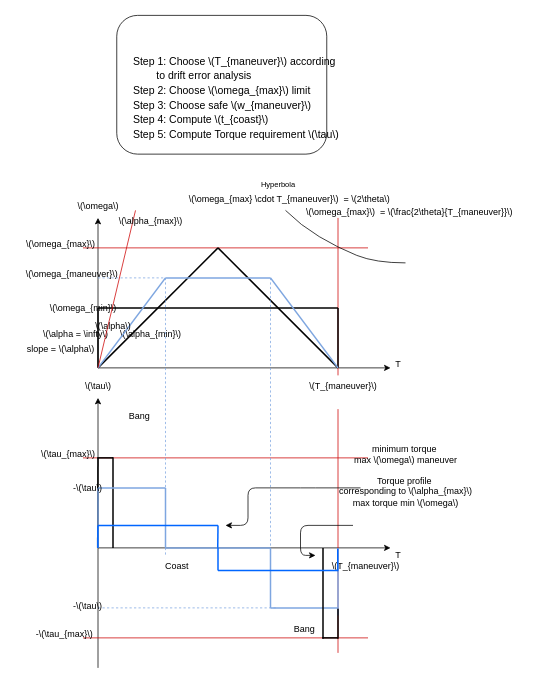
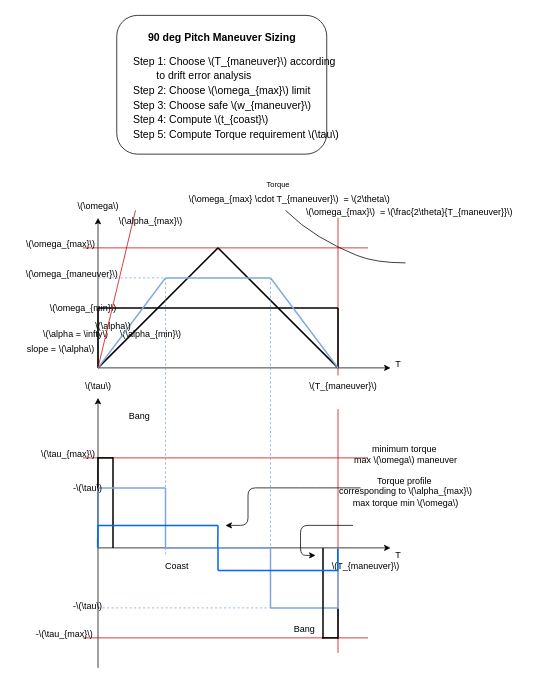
none -> (222, 38)
(278, 184) -> (278, 184)
